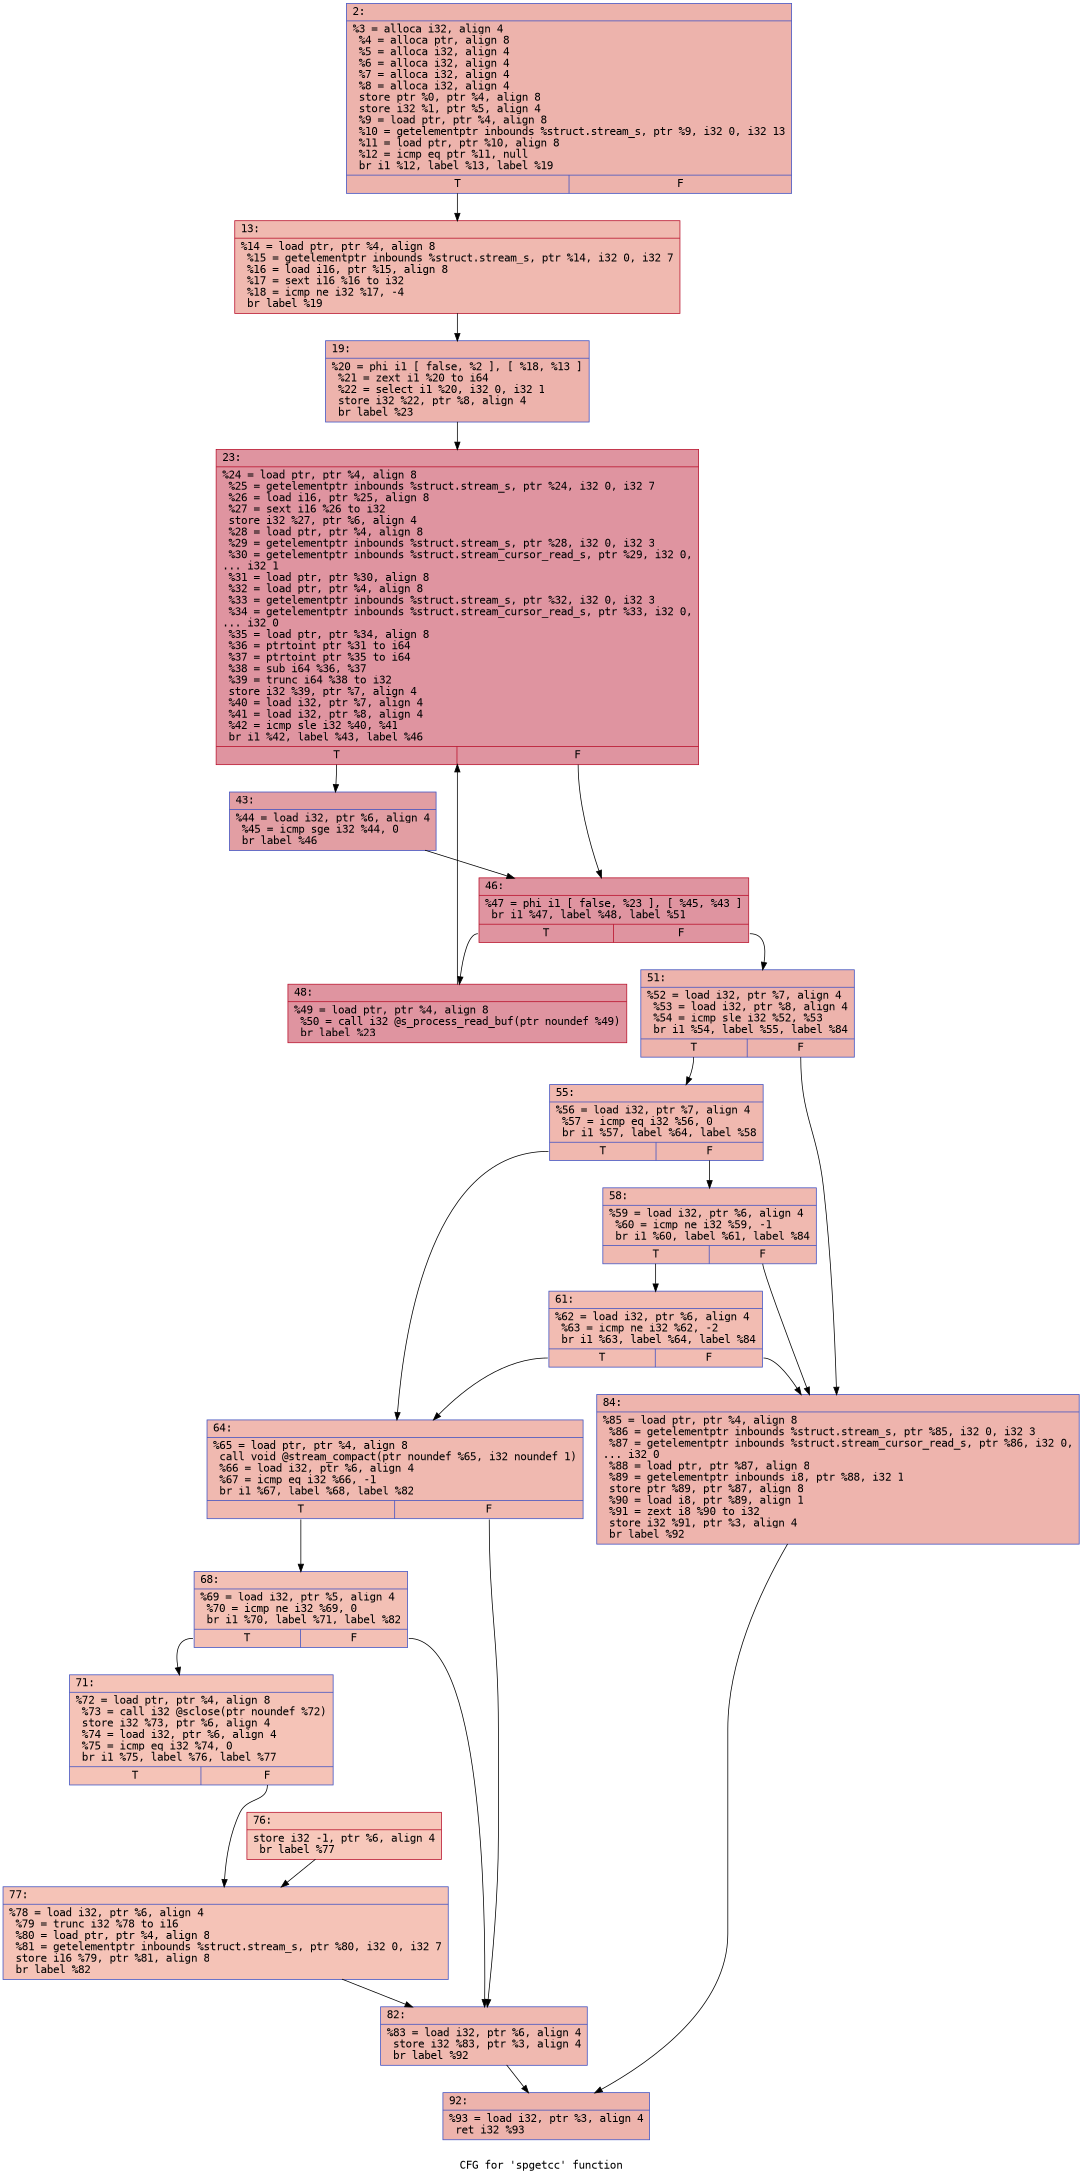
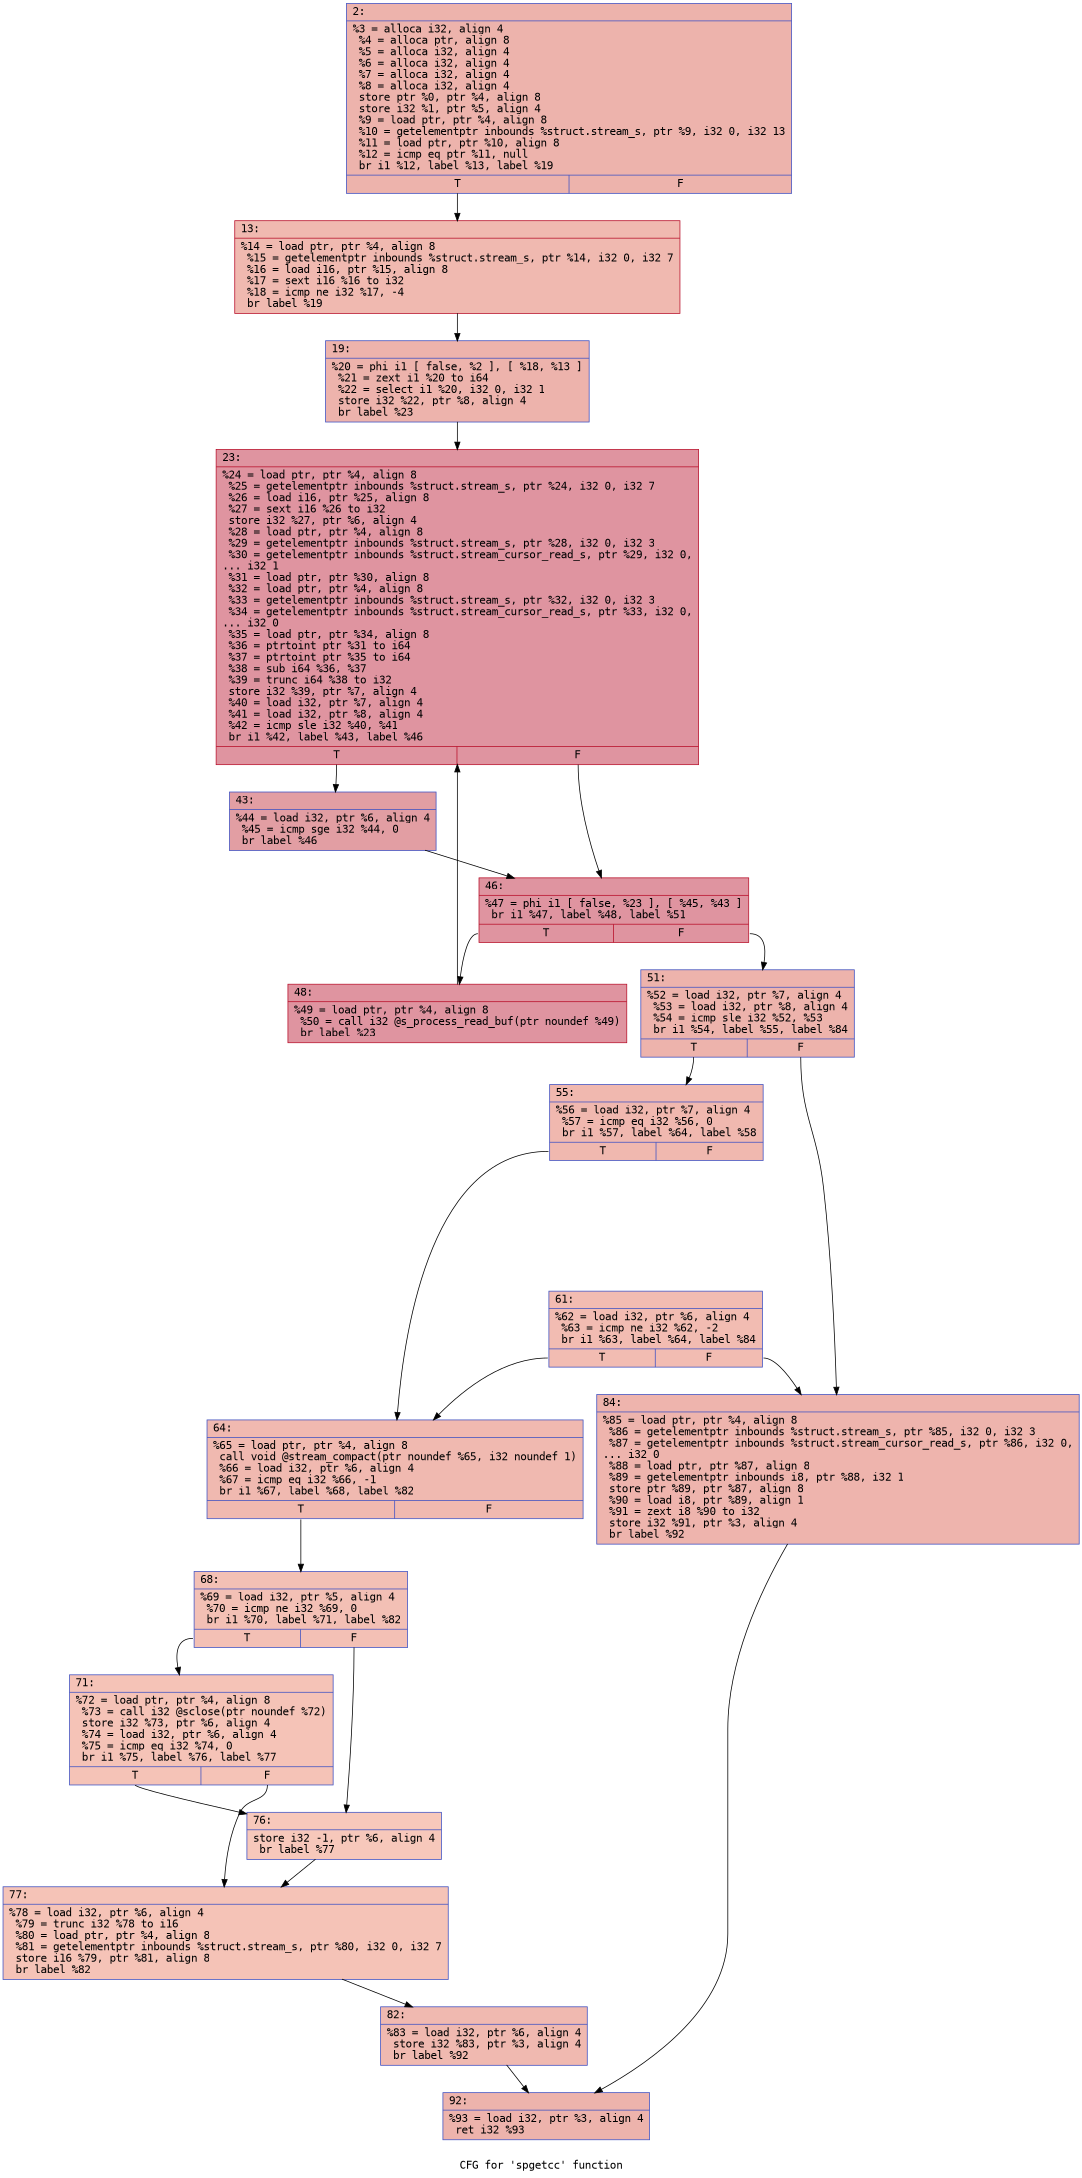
(710, 1226) -> none
(498, 1760) -> none
none -> (187, 1800)
(477, 1807) -> (352, 1726)
(344, 1836) -> (344, 1836)
